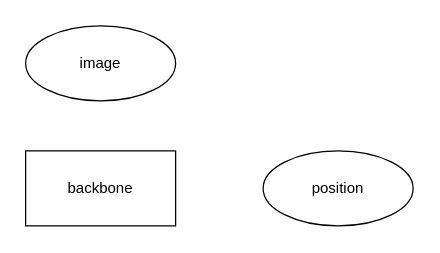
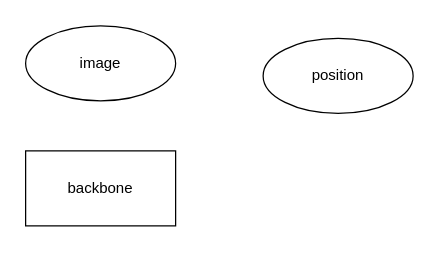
(338, 188) -> (338, 76)
